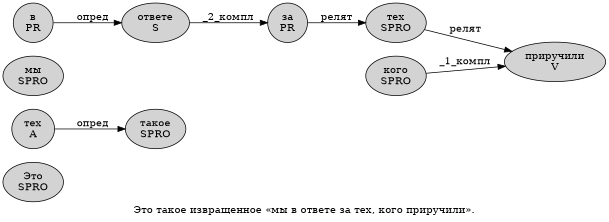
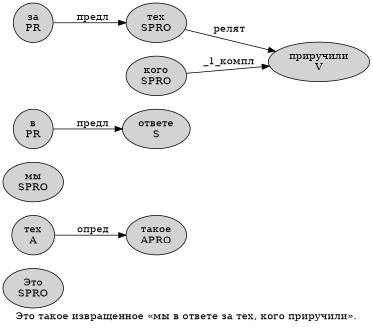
(93, 17) -> (93, 123)
(337, 17) -> (93, 17)
(225, 23) -> none
(156, 129) -> (156, 235)
